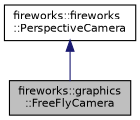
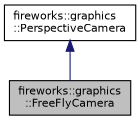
(70, 23) -> (70, 23)
